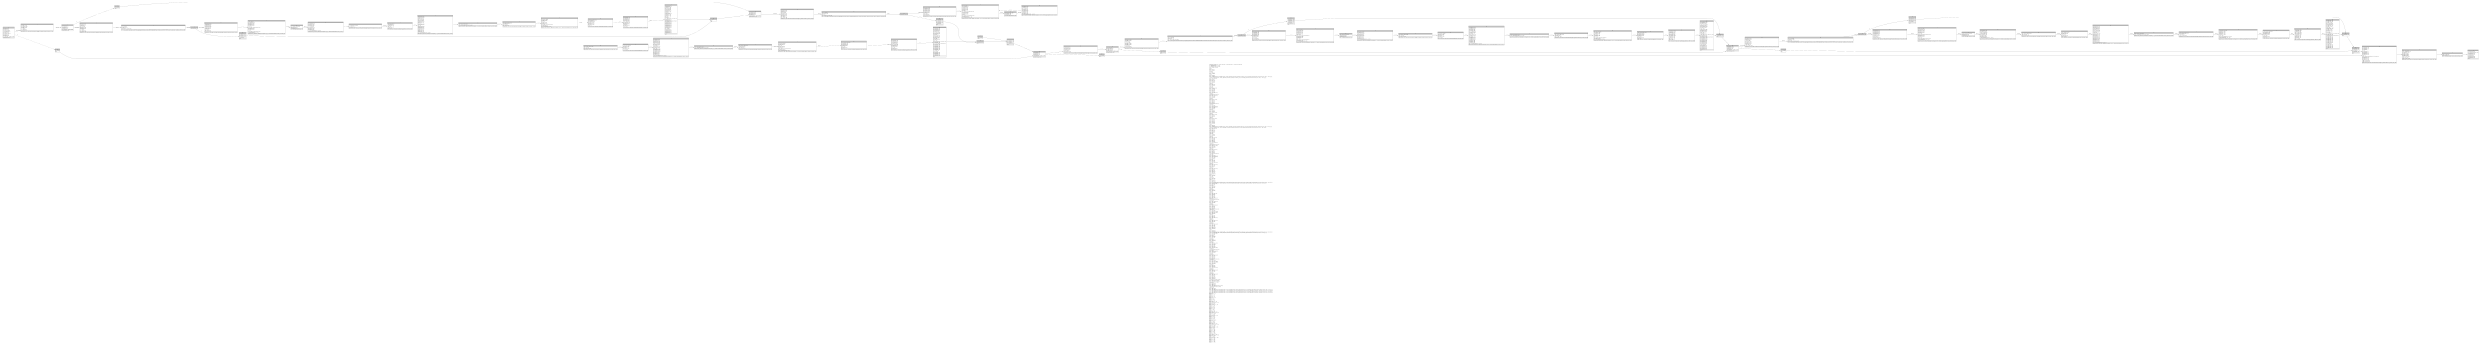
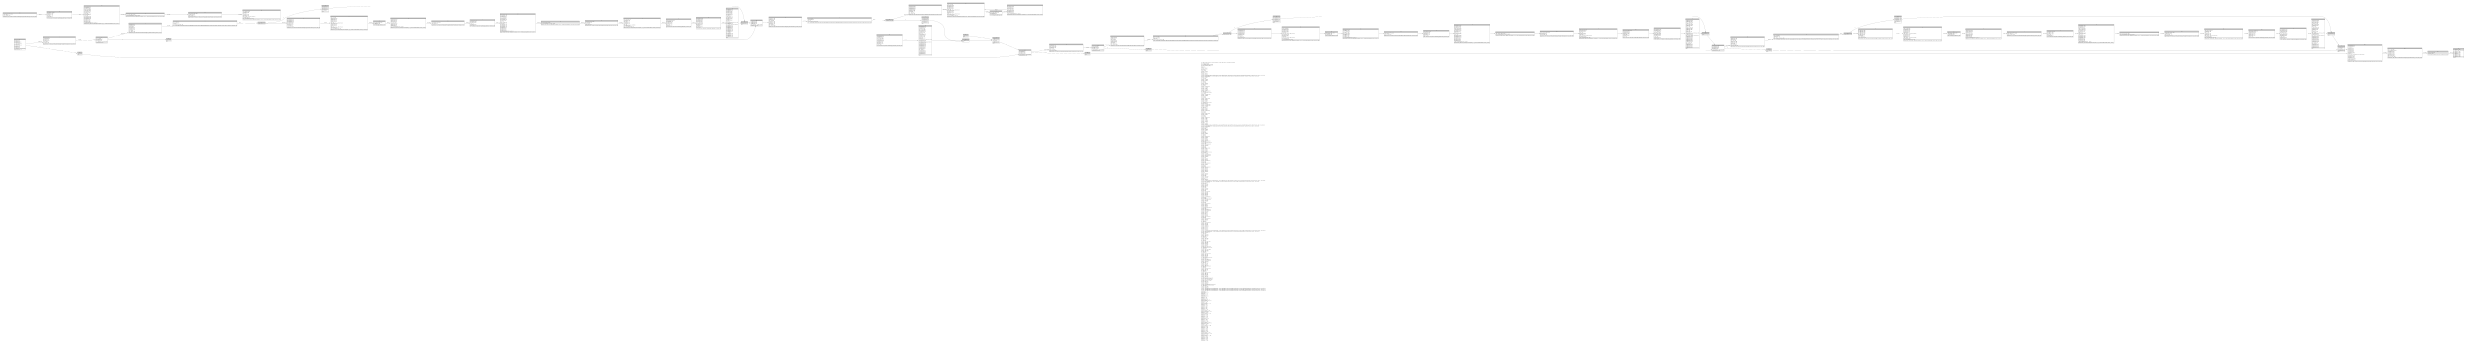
(854, 45) -> none
